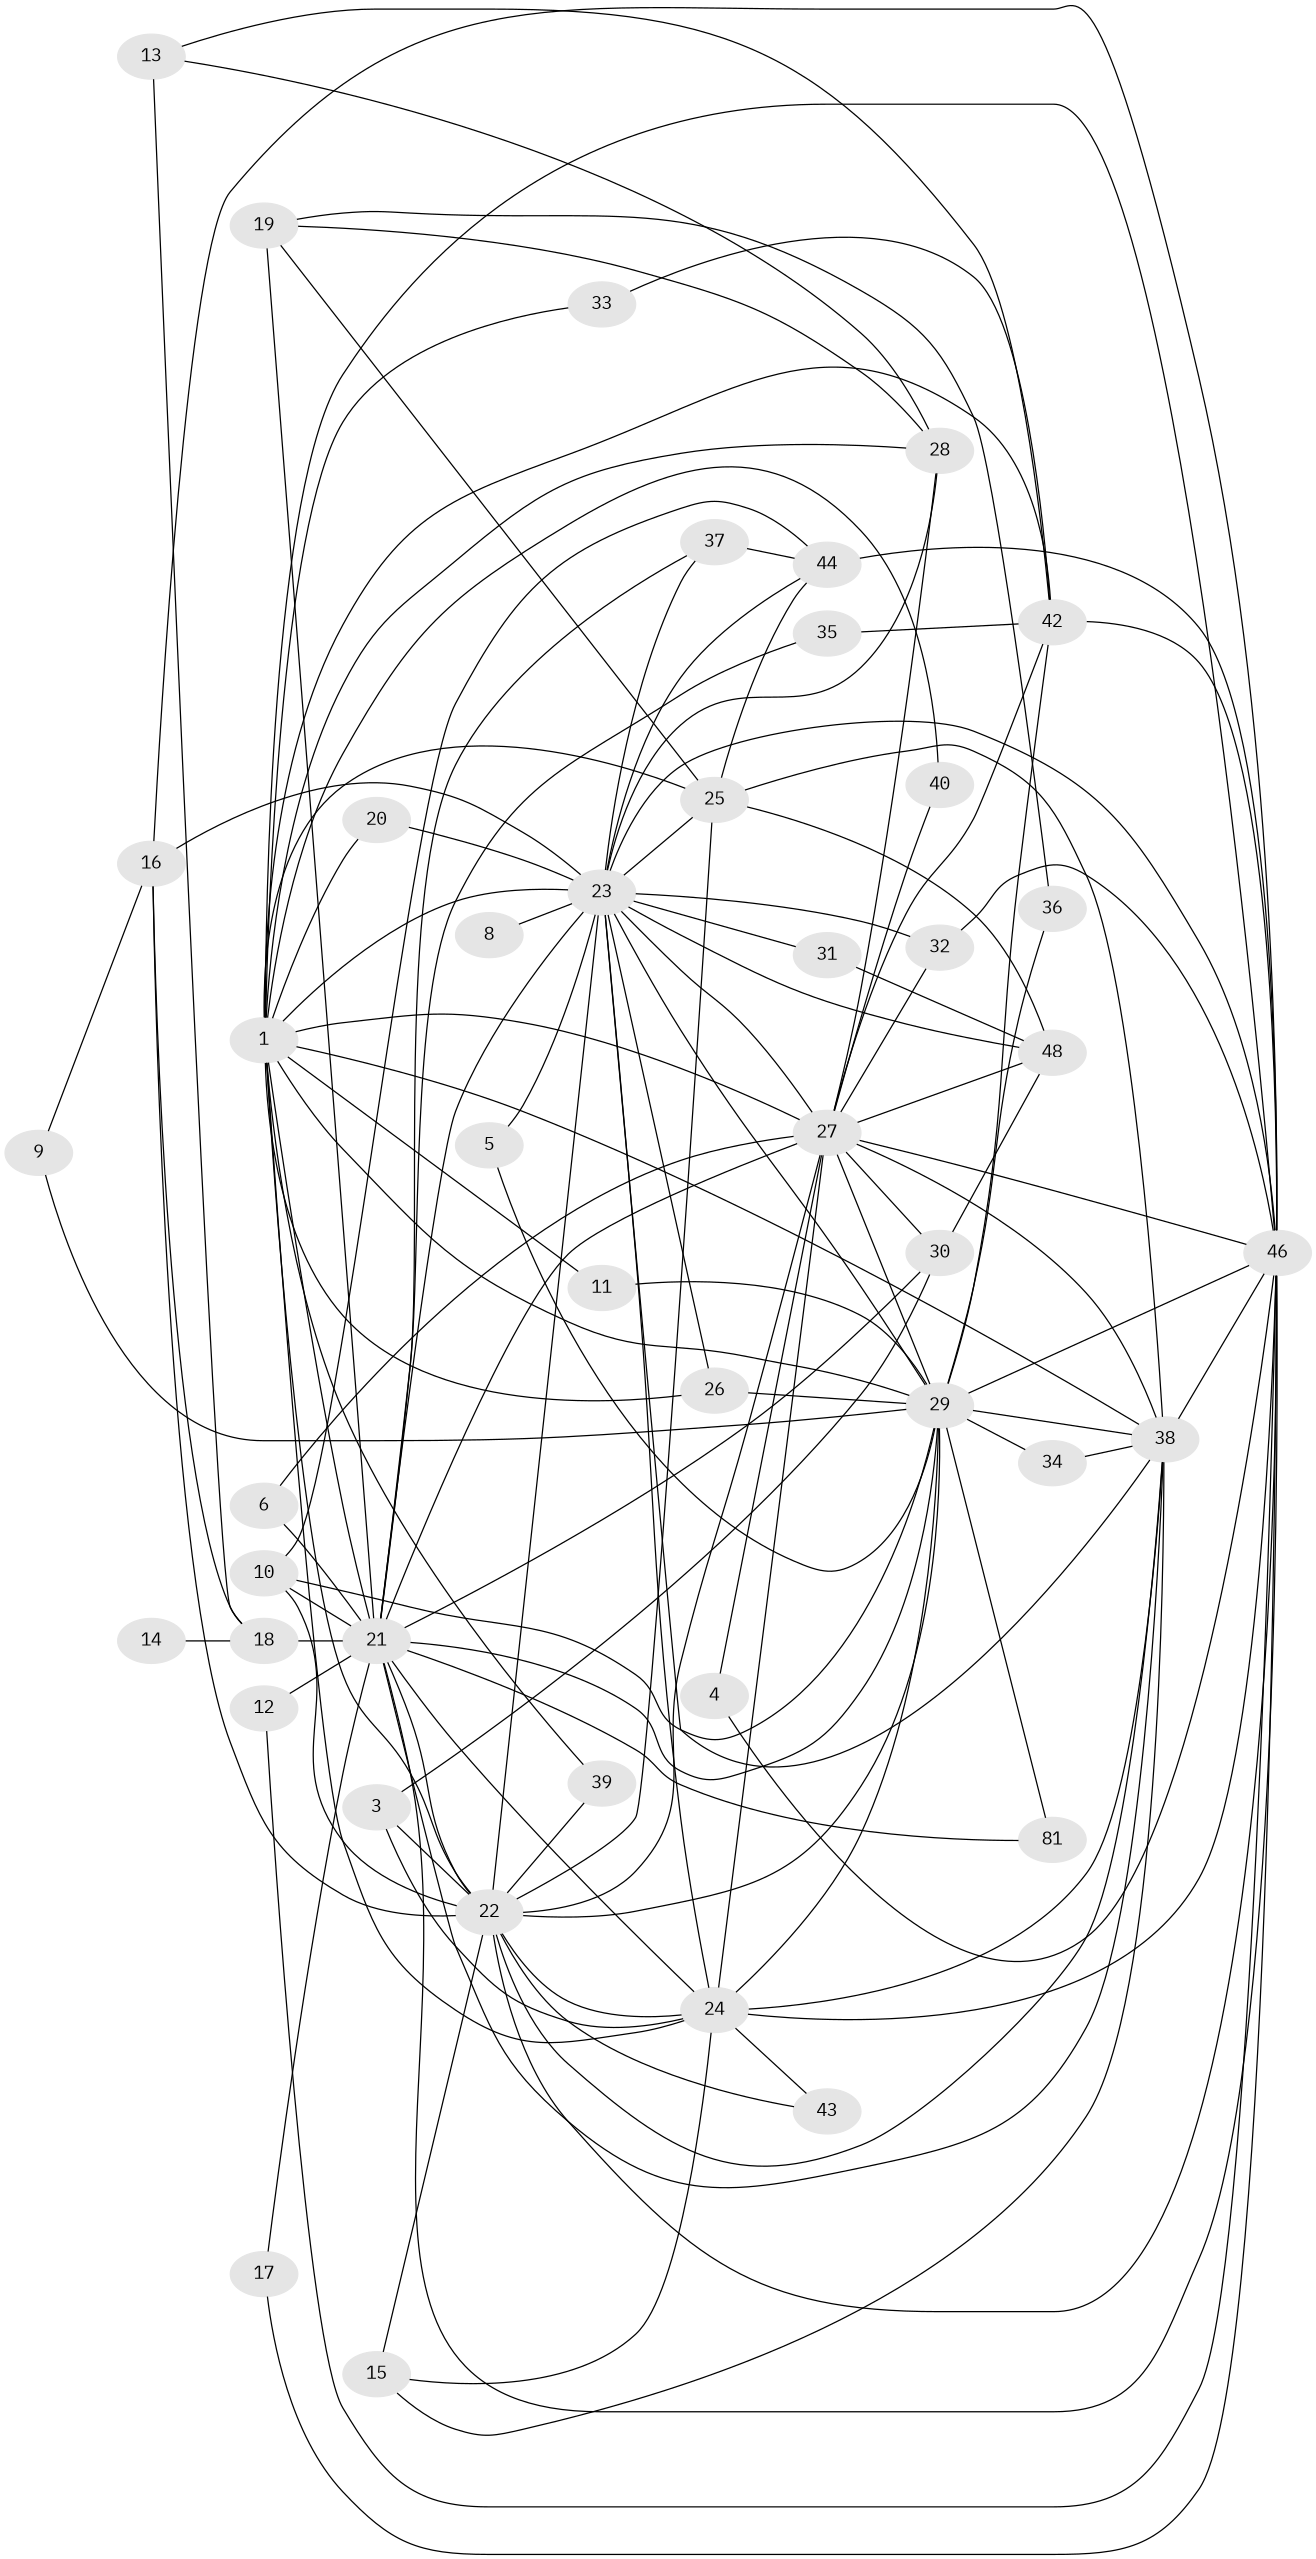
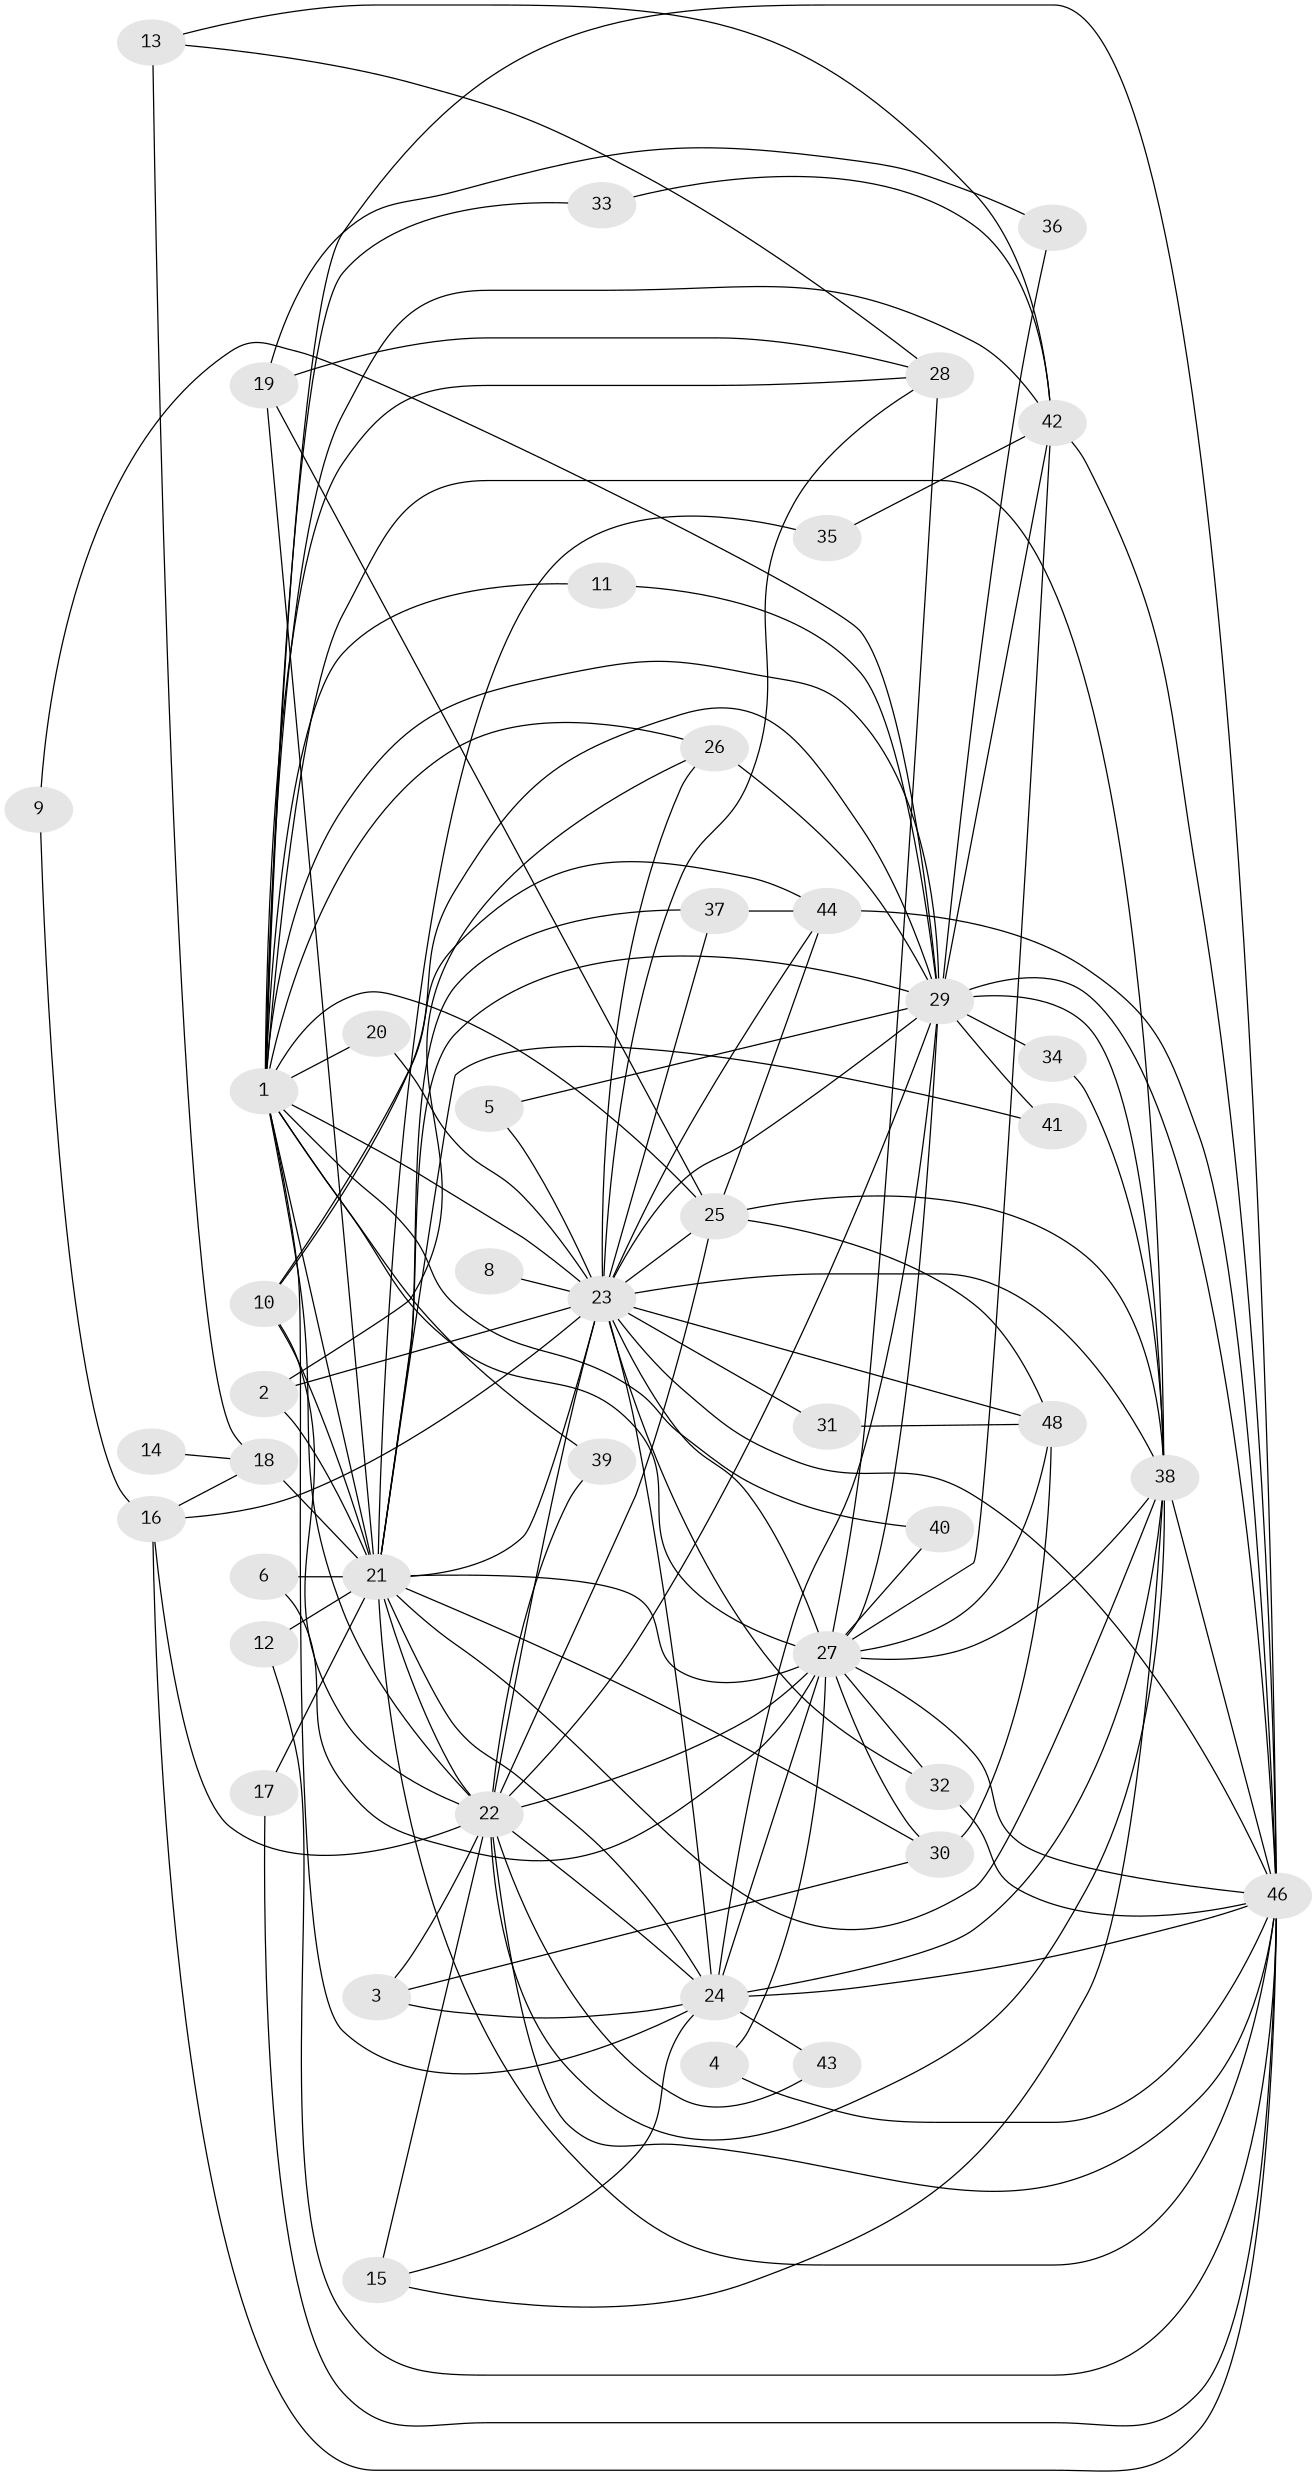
none -> (264, 1394)
(1052, 1840) -> (1052, 1126)
